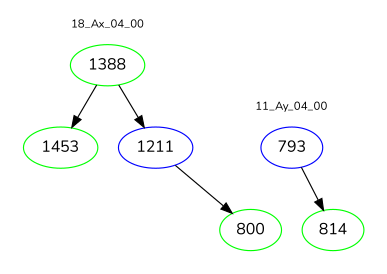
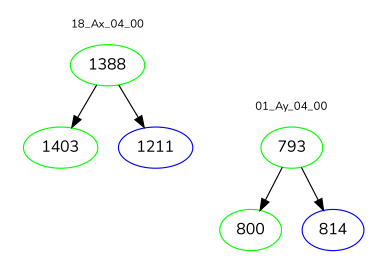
(292, 107) -> (292, 107)
(61, 148) -> (61, 148)
(292, 148) -> (292, 148)
(199, 186) -> (274, 184)
(333, 230) -> (333, 230)
